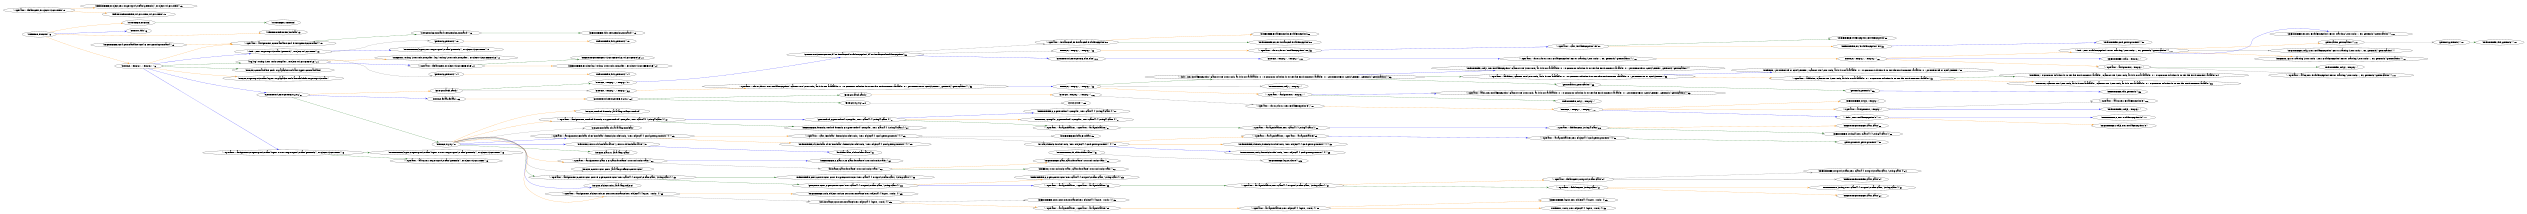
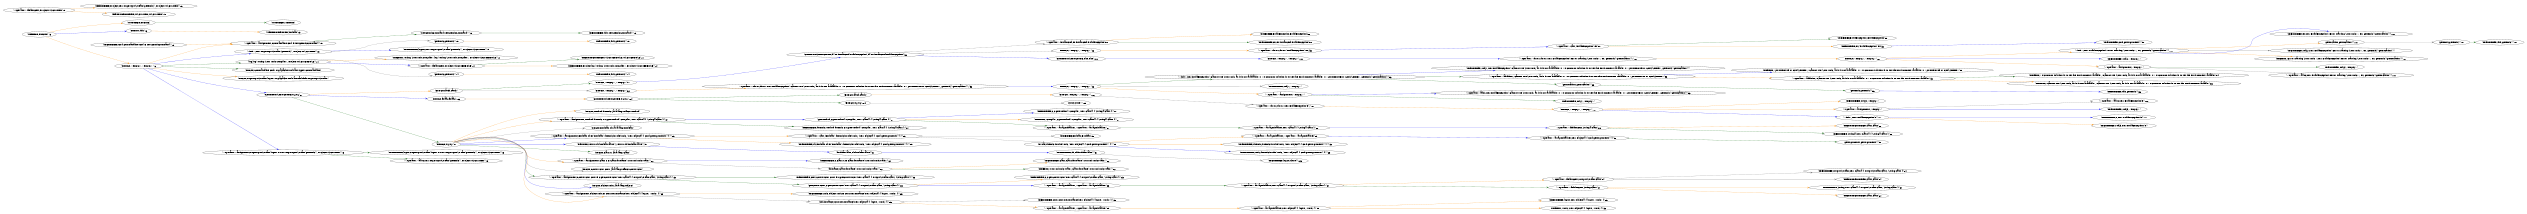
(158, 35) -> (205, 31)
none -> (964, 153)
